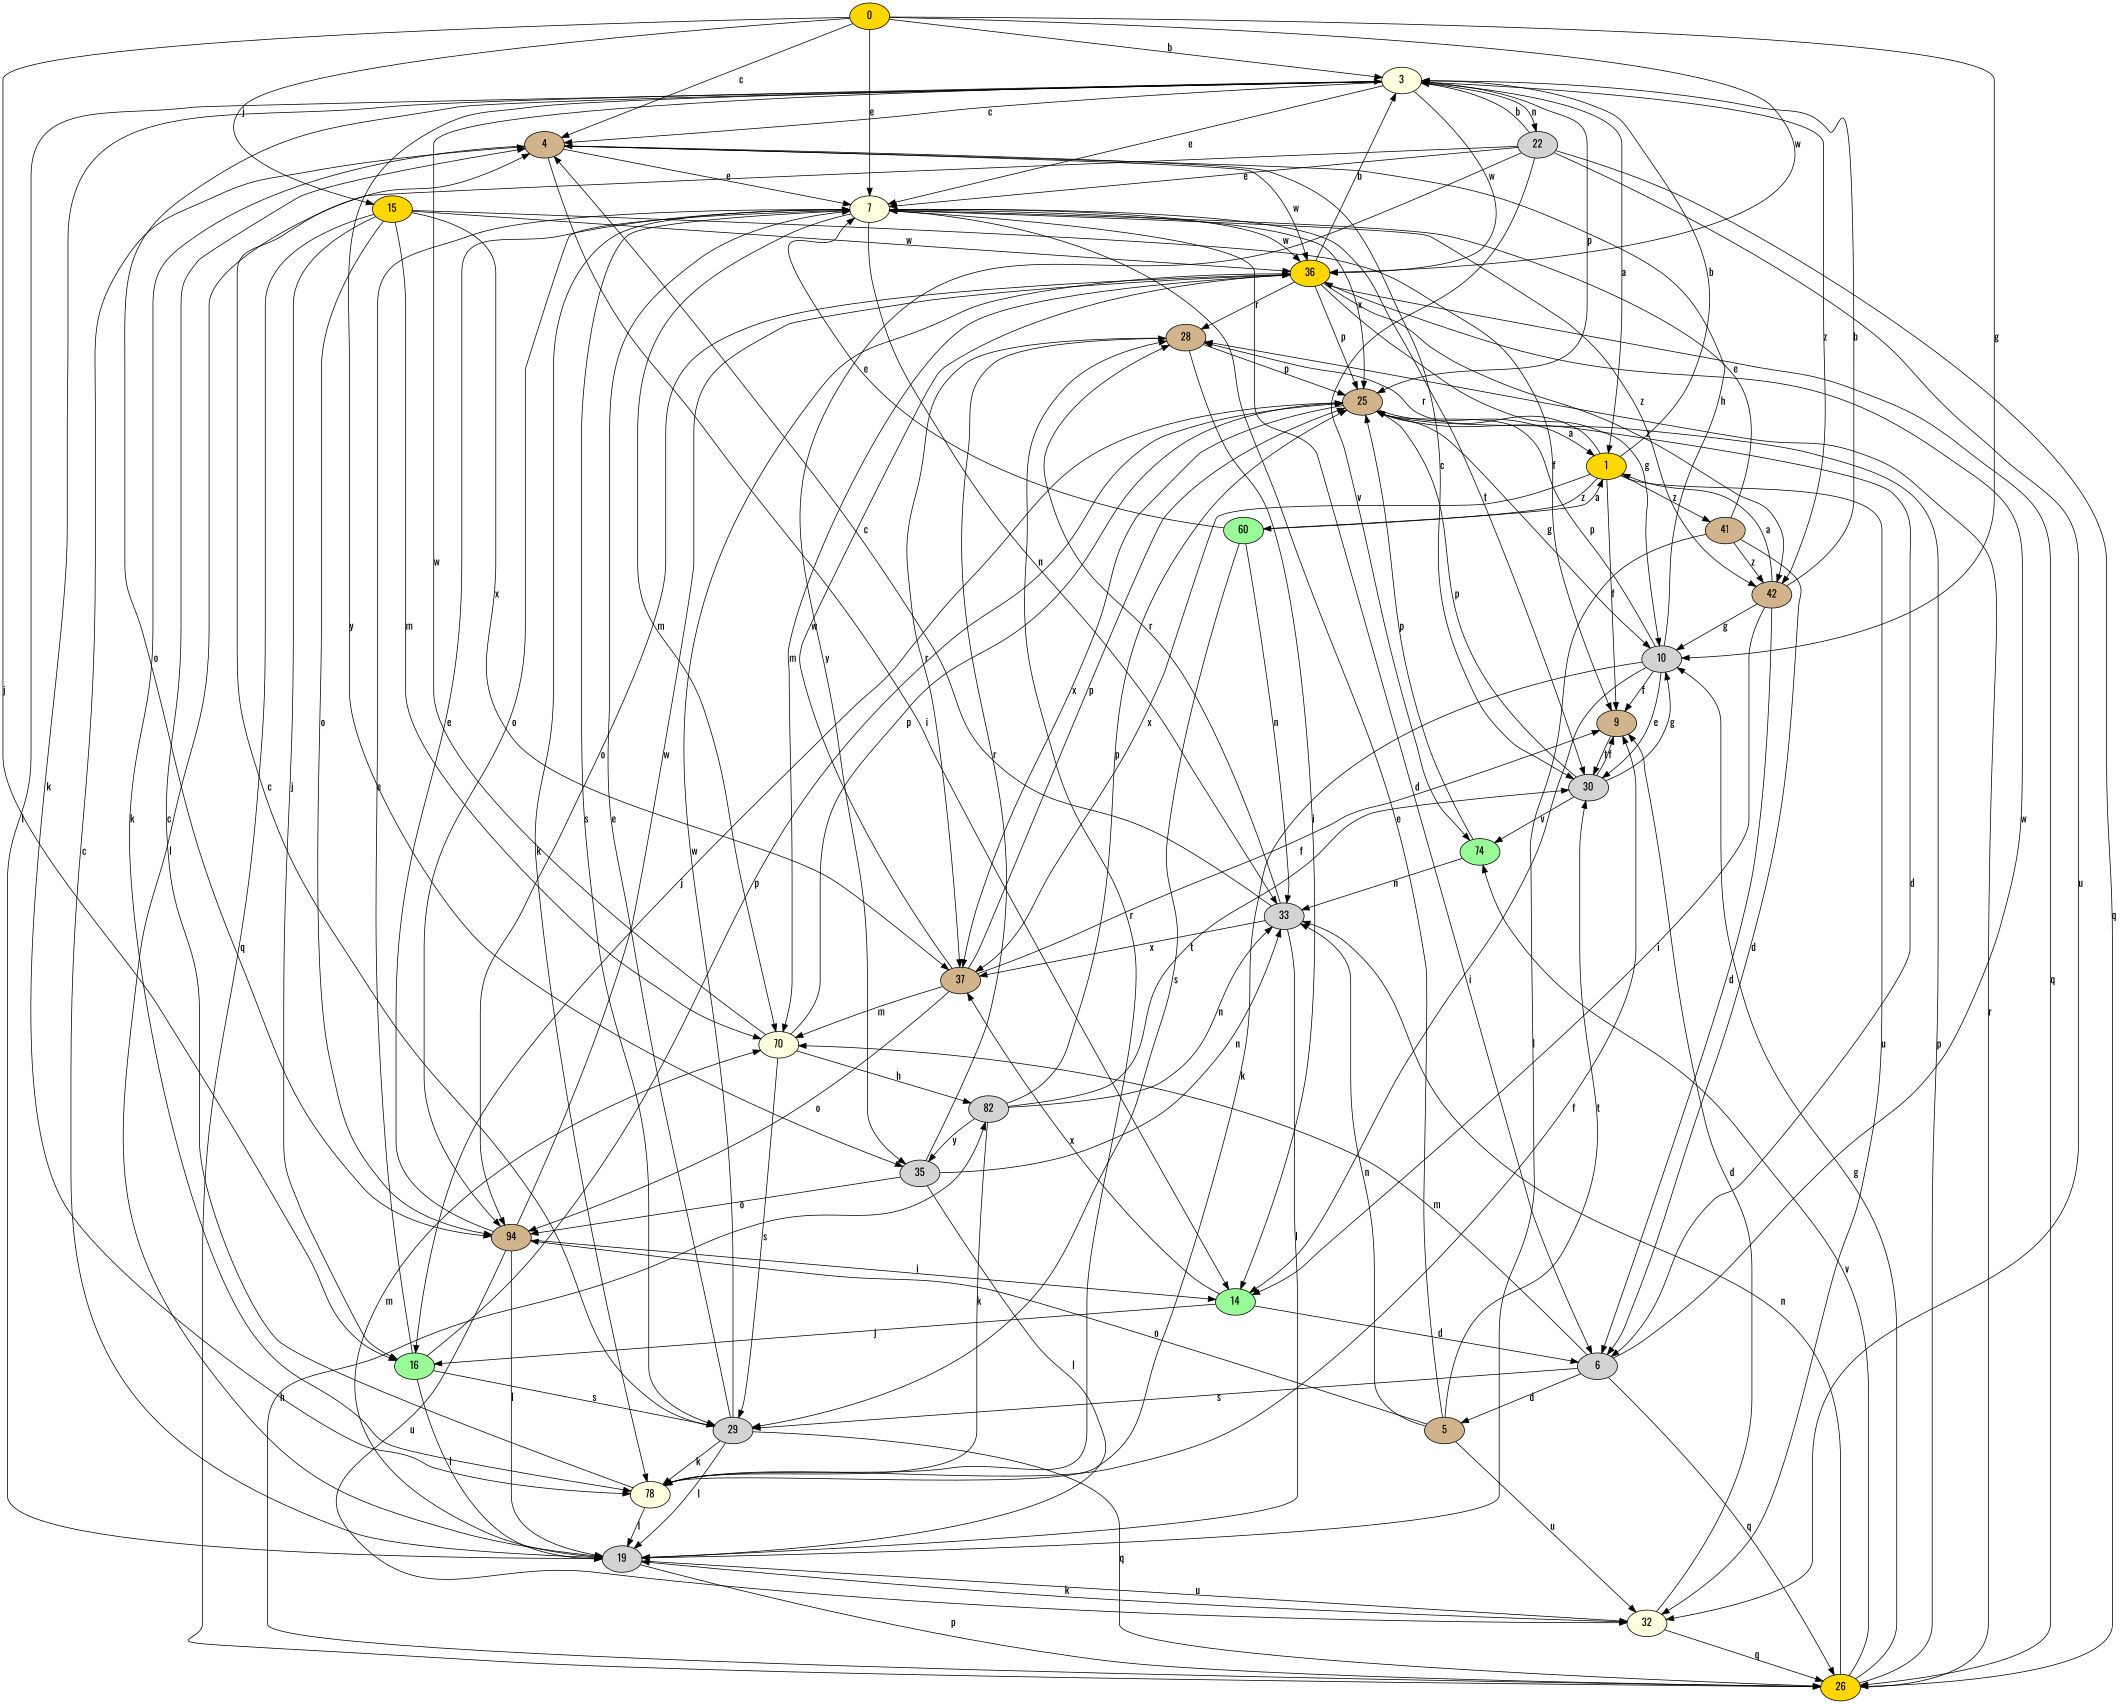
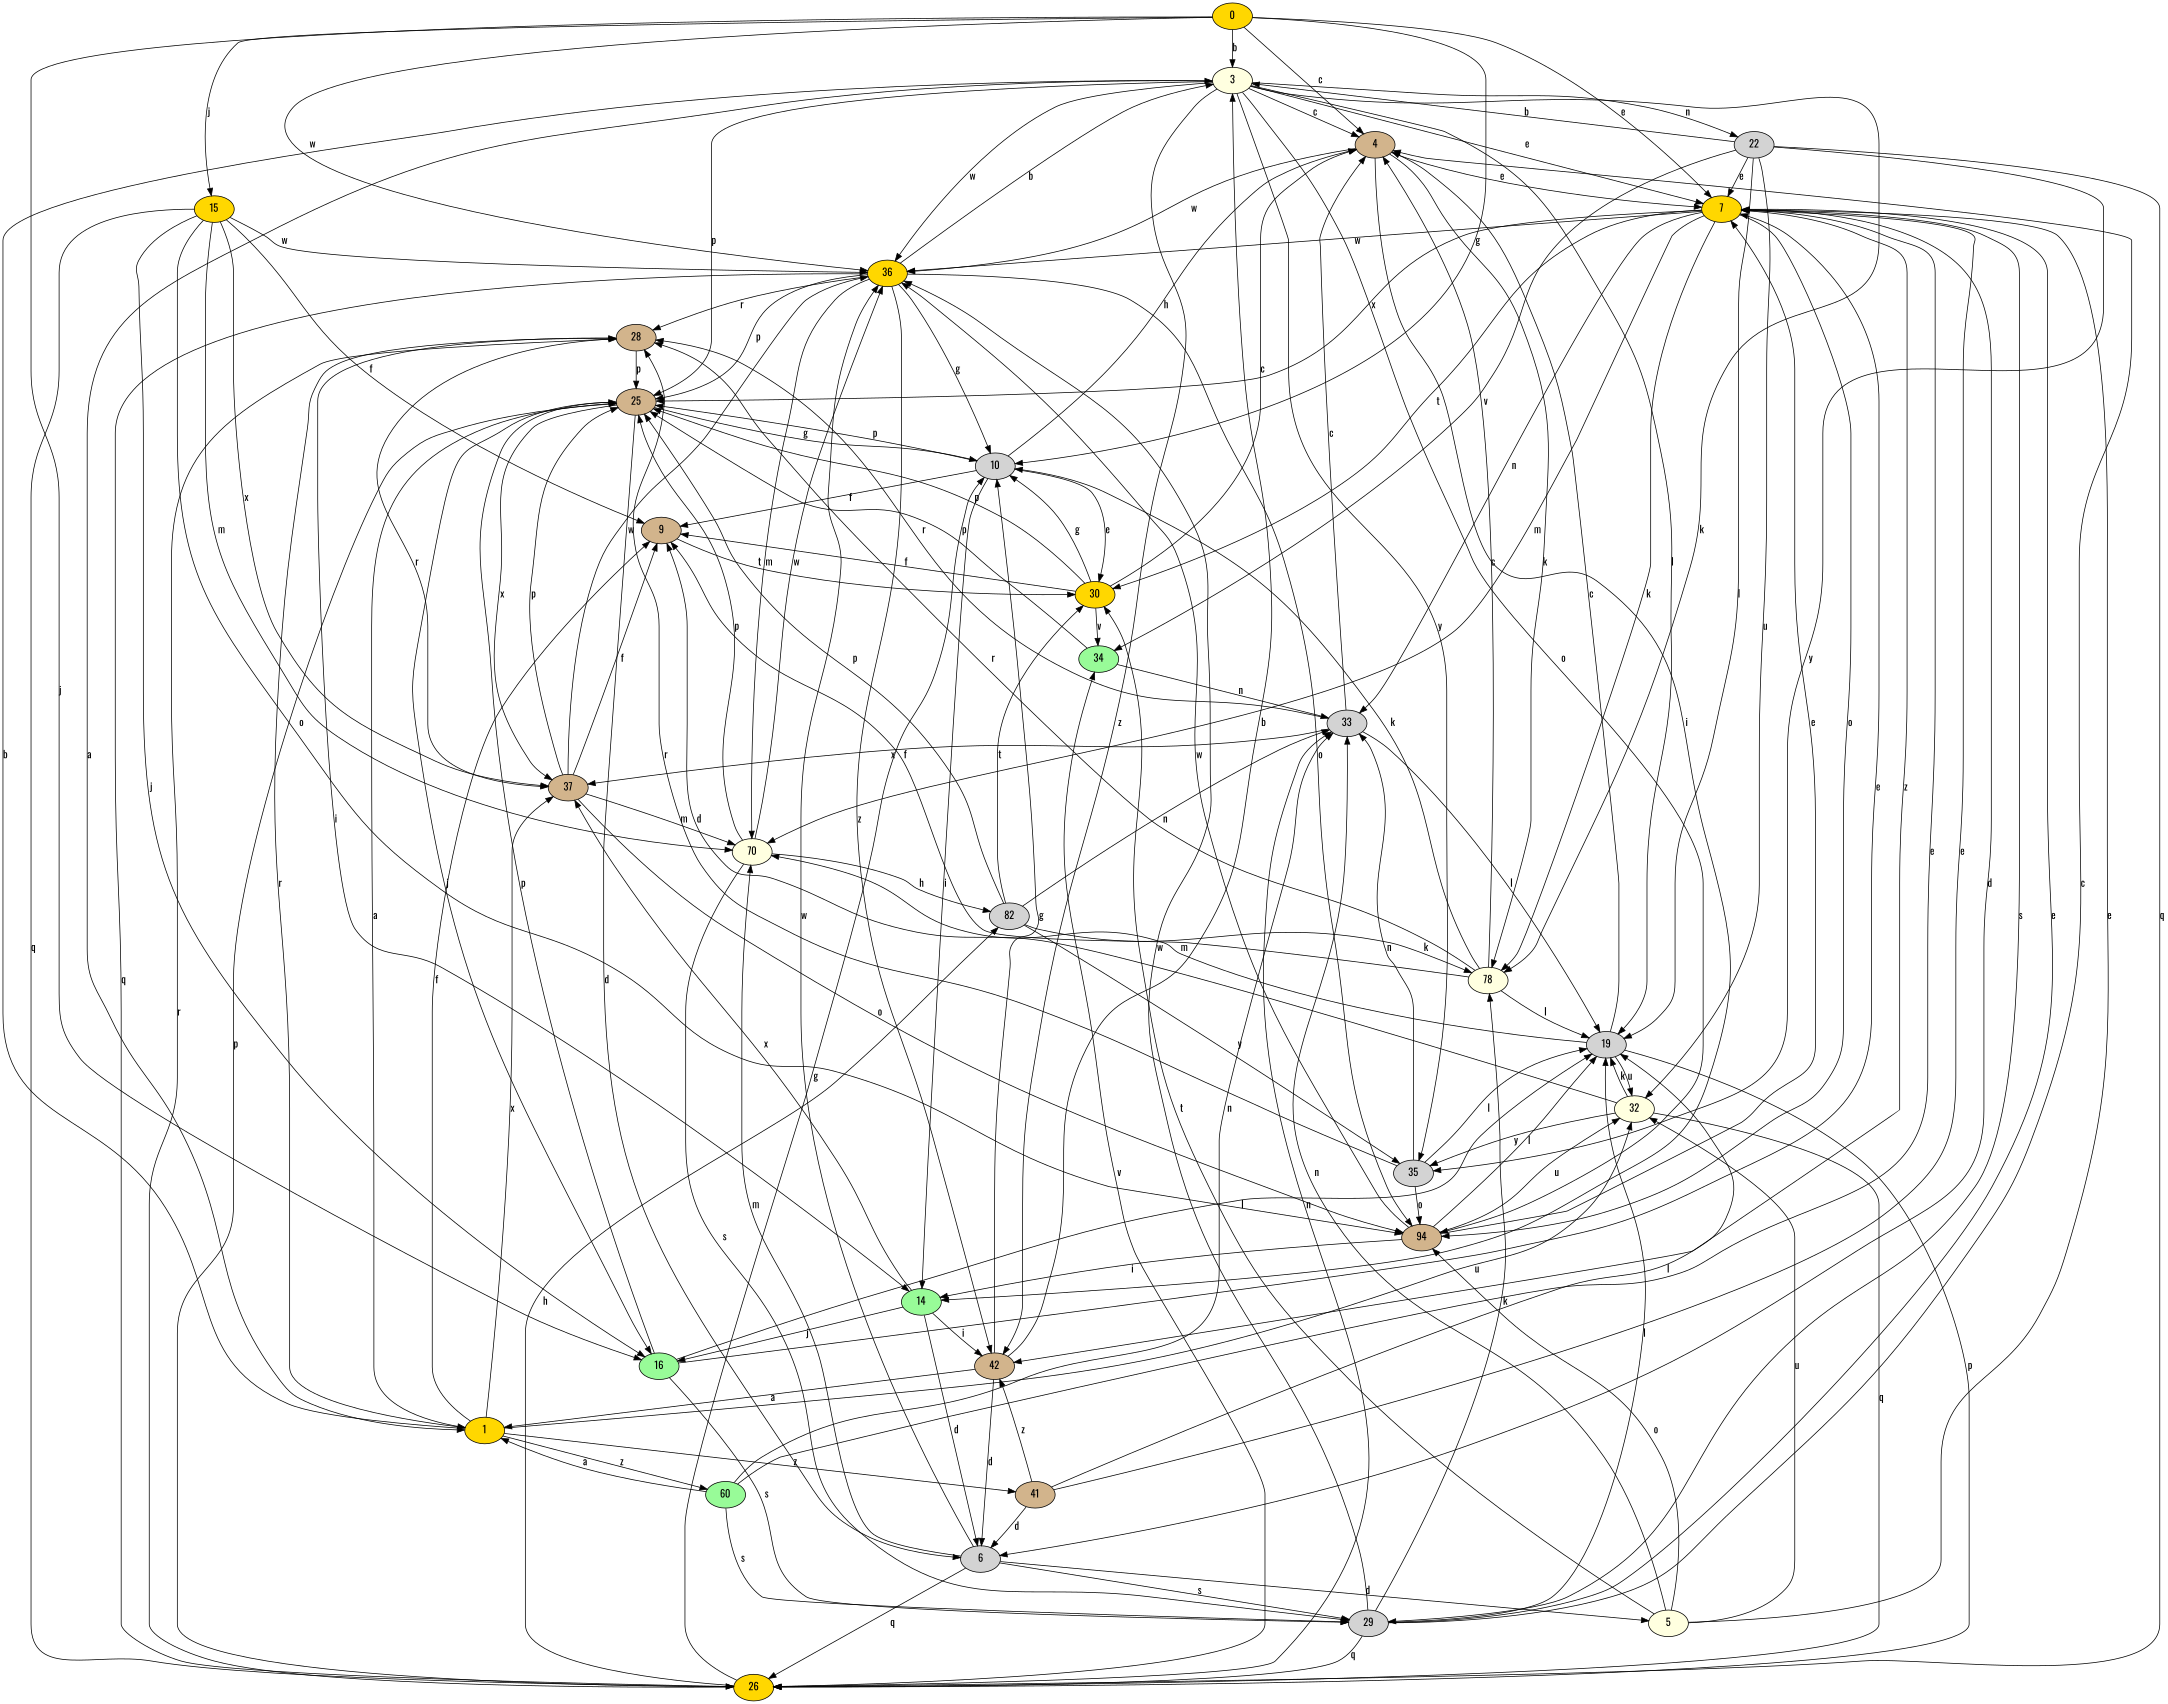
(1309, 189) -> (1261, 392)
(870, 209) -> (1722, 209)
(434, 237) -> (793, 560)
(1589, 788) -> (1095, 595)
(1480, 852) -> (1099, 659)
(1600, 999) -> (954, 1333)
none -> (1525, 1133)
(1216, 1170) -> (1326, 649)
(1445, 1430) -> (1668, 1623)
